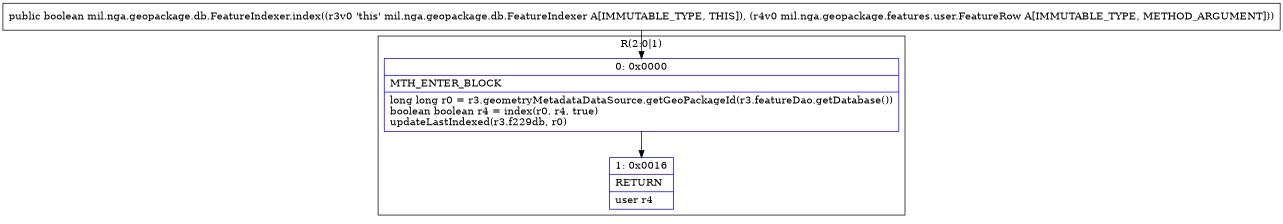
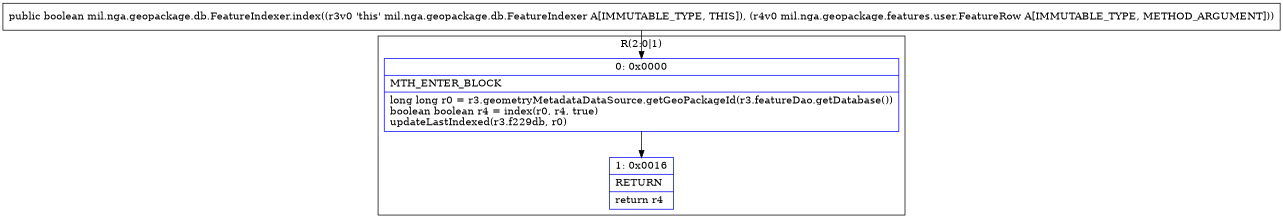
(634, 200) -> (640, 200)
